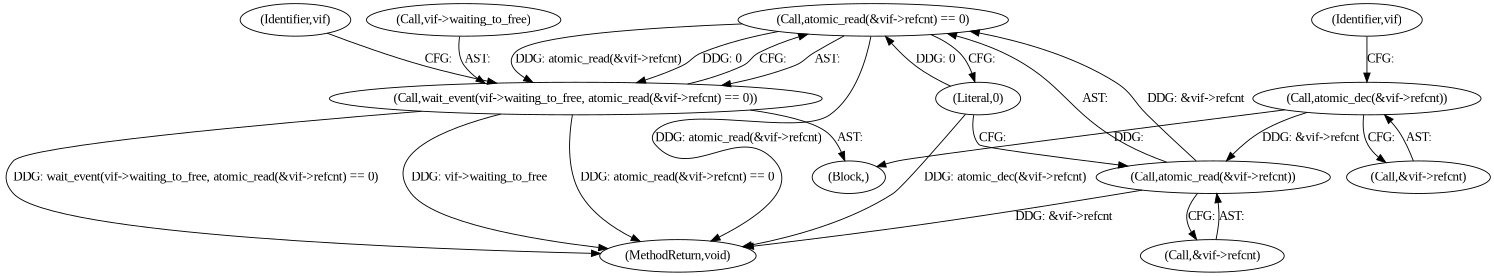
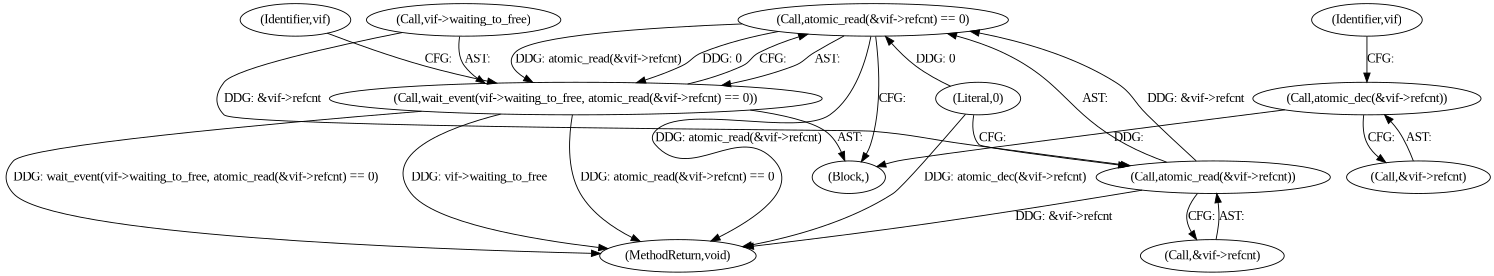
(956, 49) -> (878, 96)
(1267, 128) -> (562, 127)
